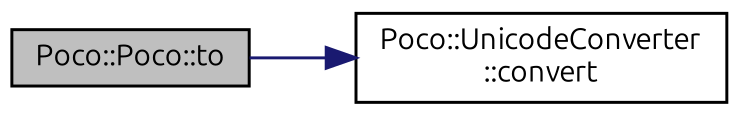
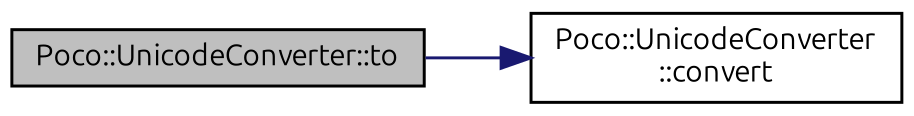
(131, 58) -> (218, 58)
